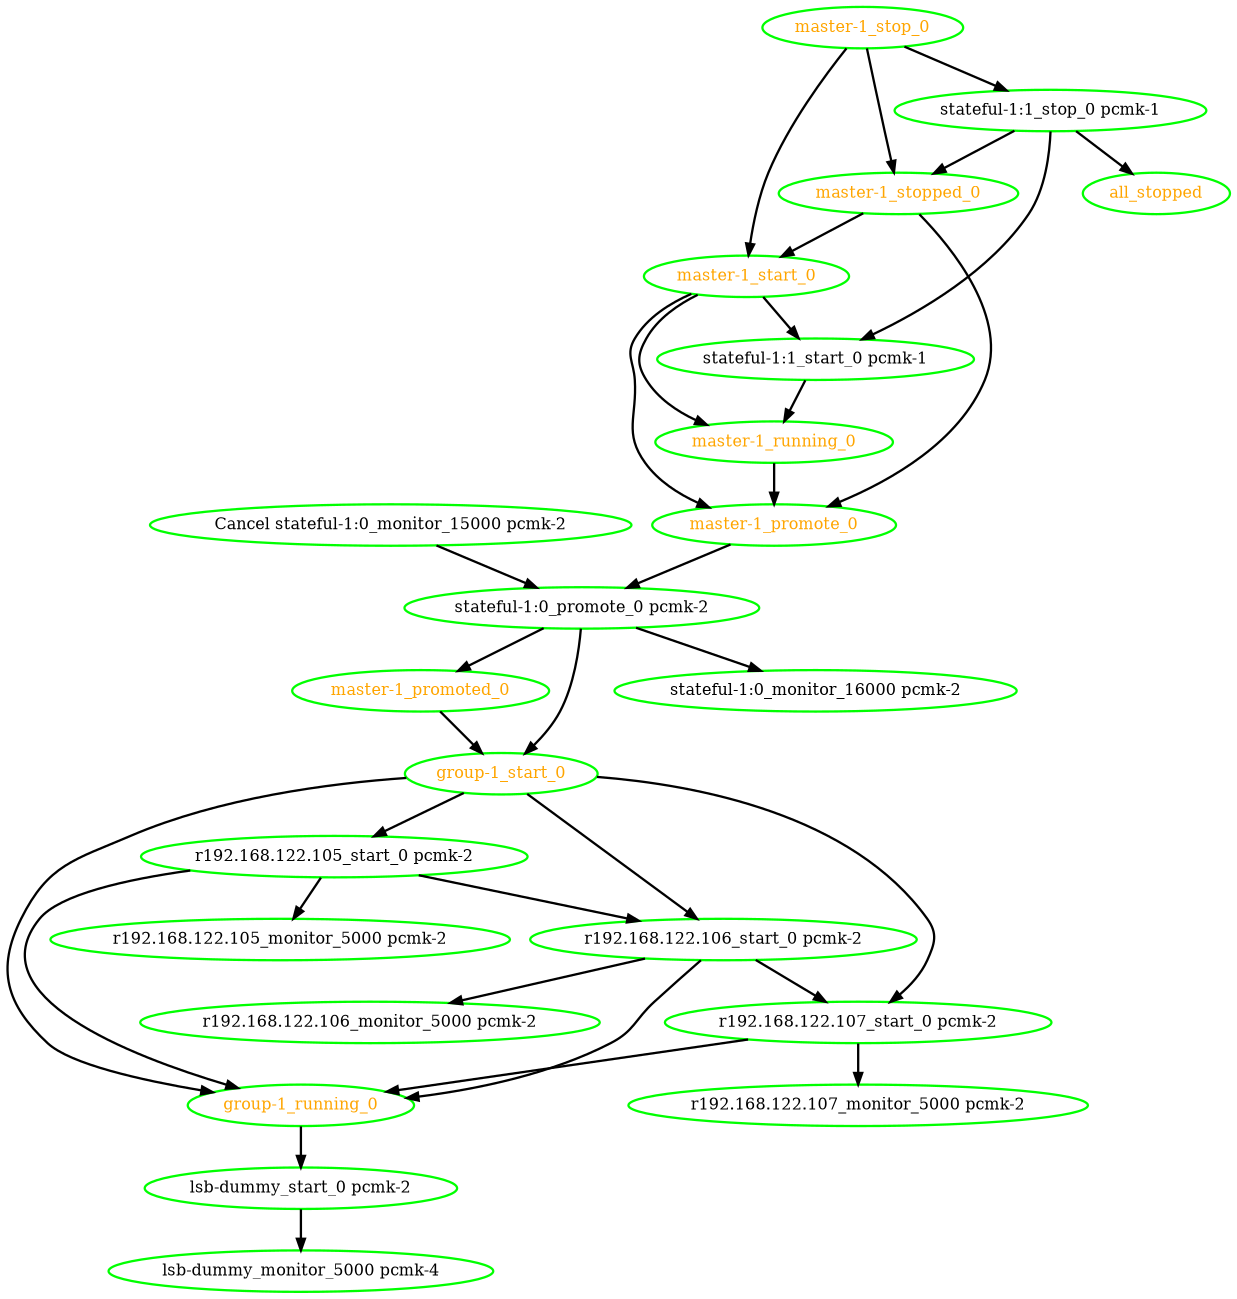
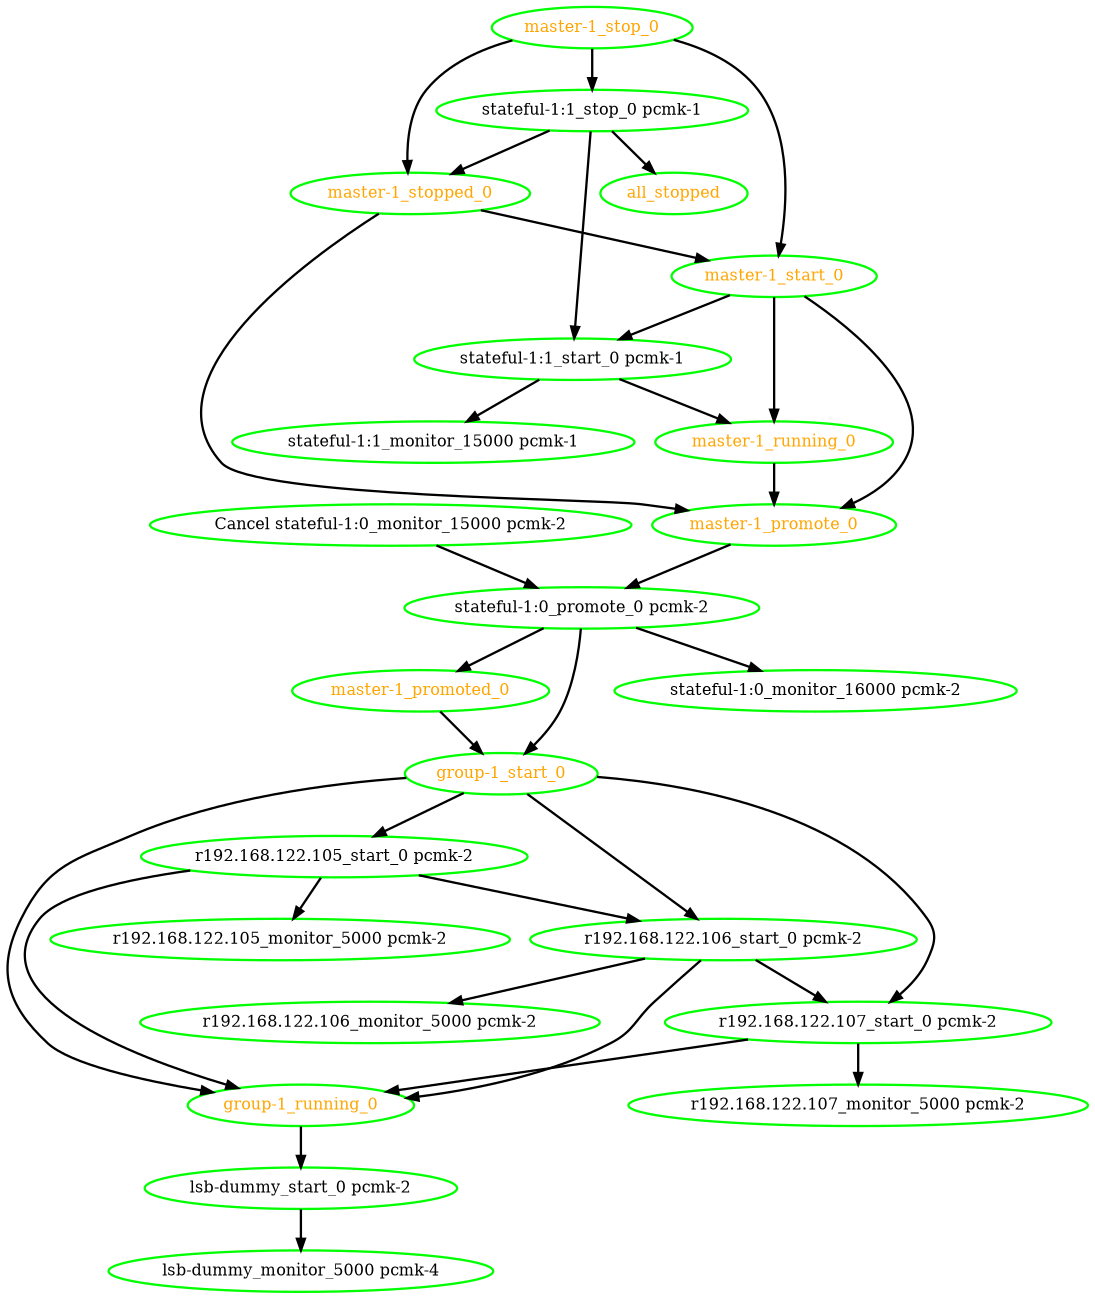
none -> (433, 442)
